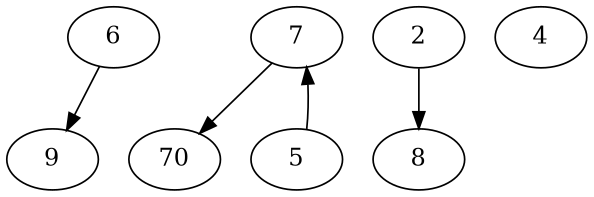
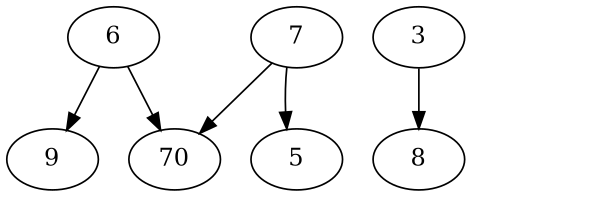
(419, 37) -> (419, 37)
(541, 37) -> none
none -> (140, 91)
(308, 107) -> (285, 90)
